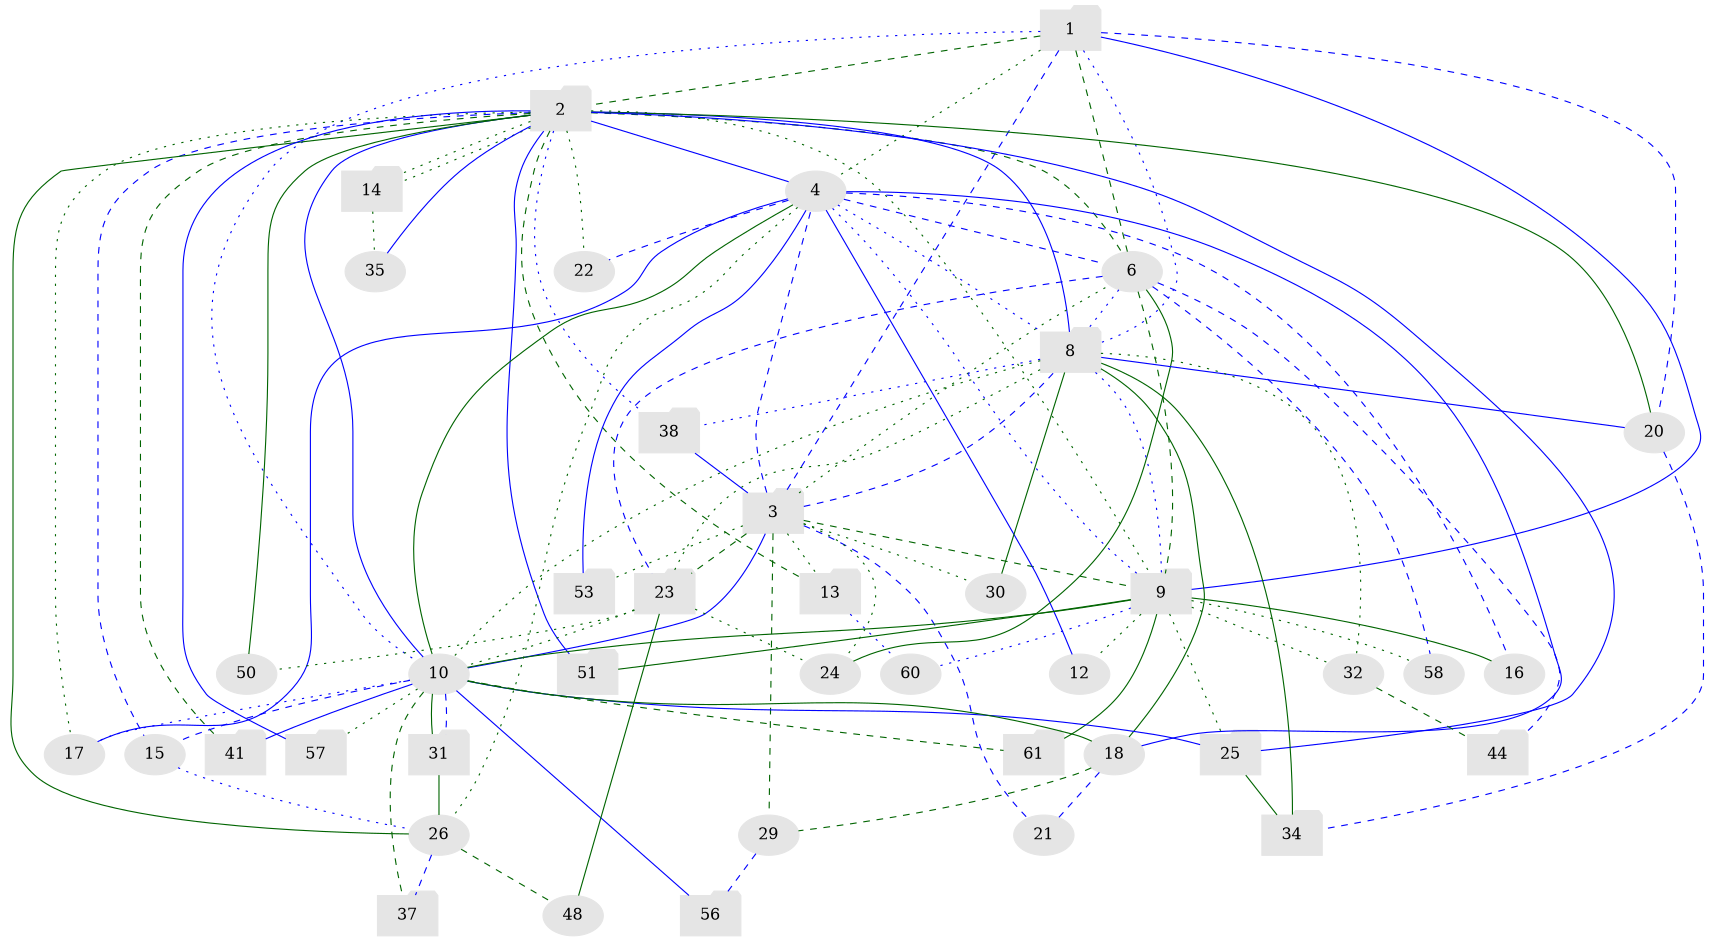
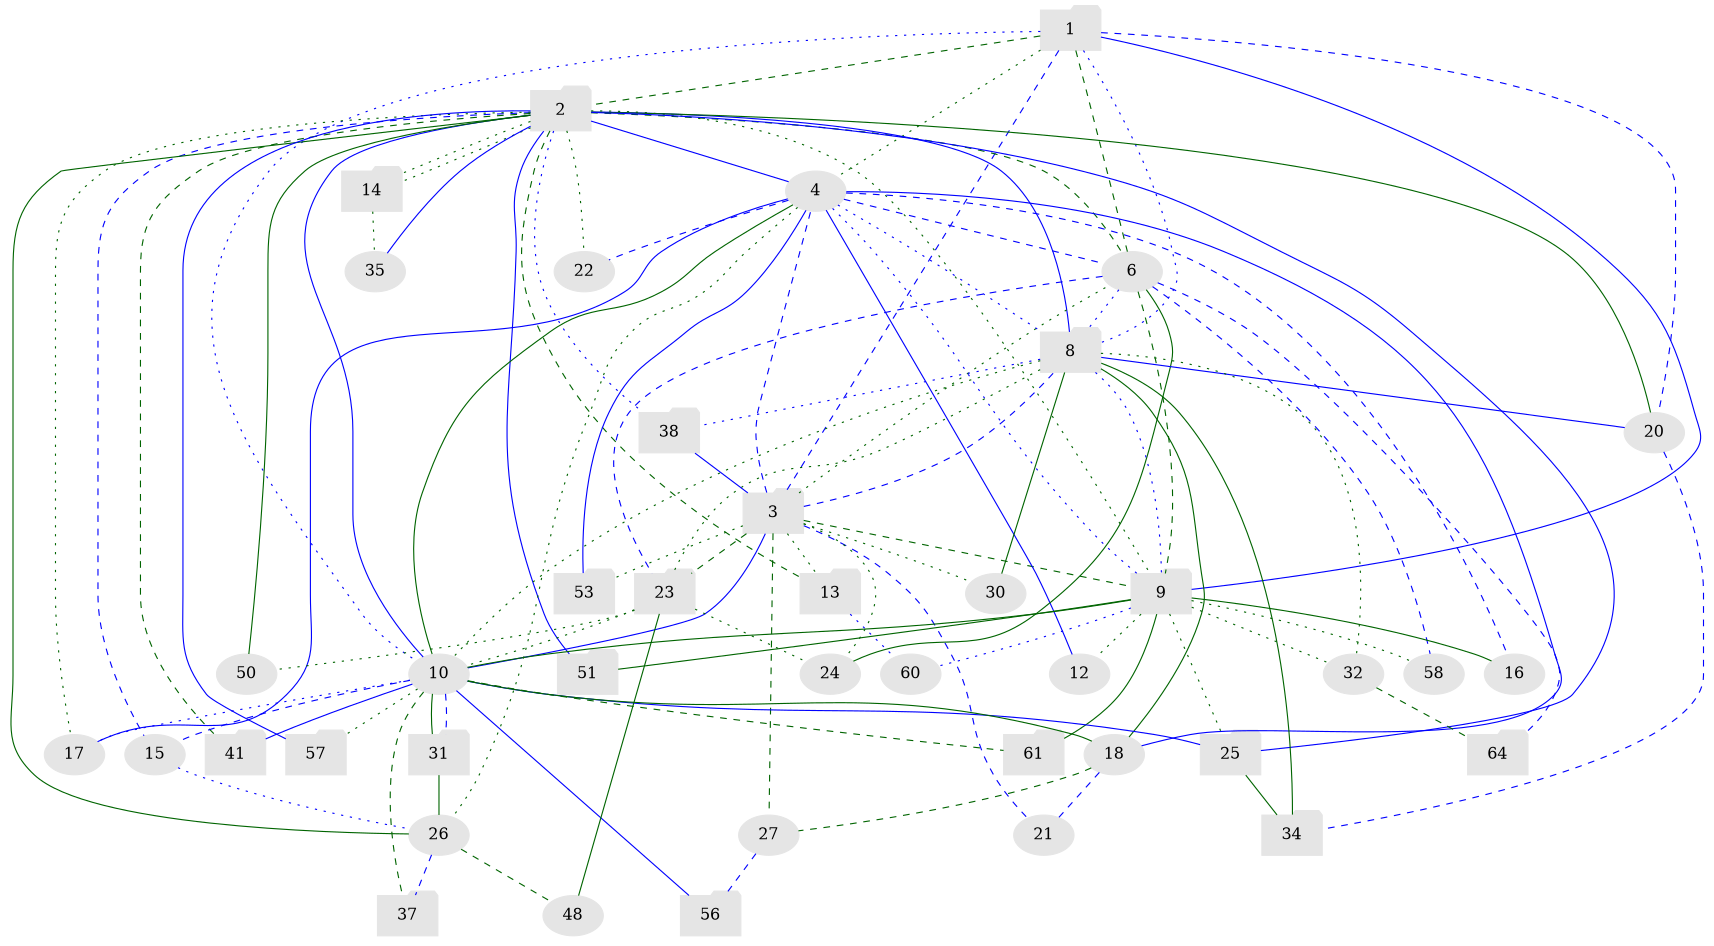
(1498, 755) -> (1498, 755)
(769, 835) -> (769, 835)
